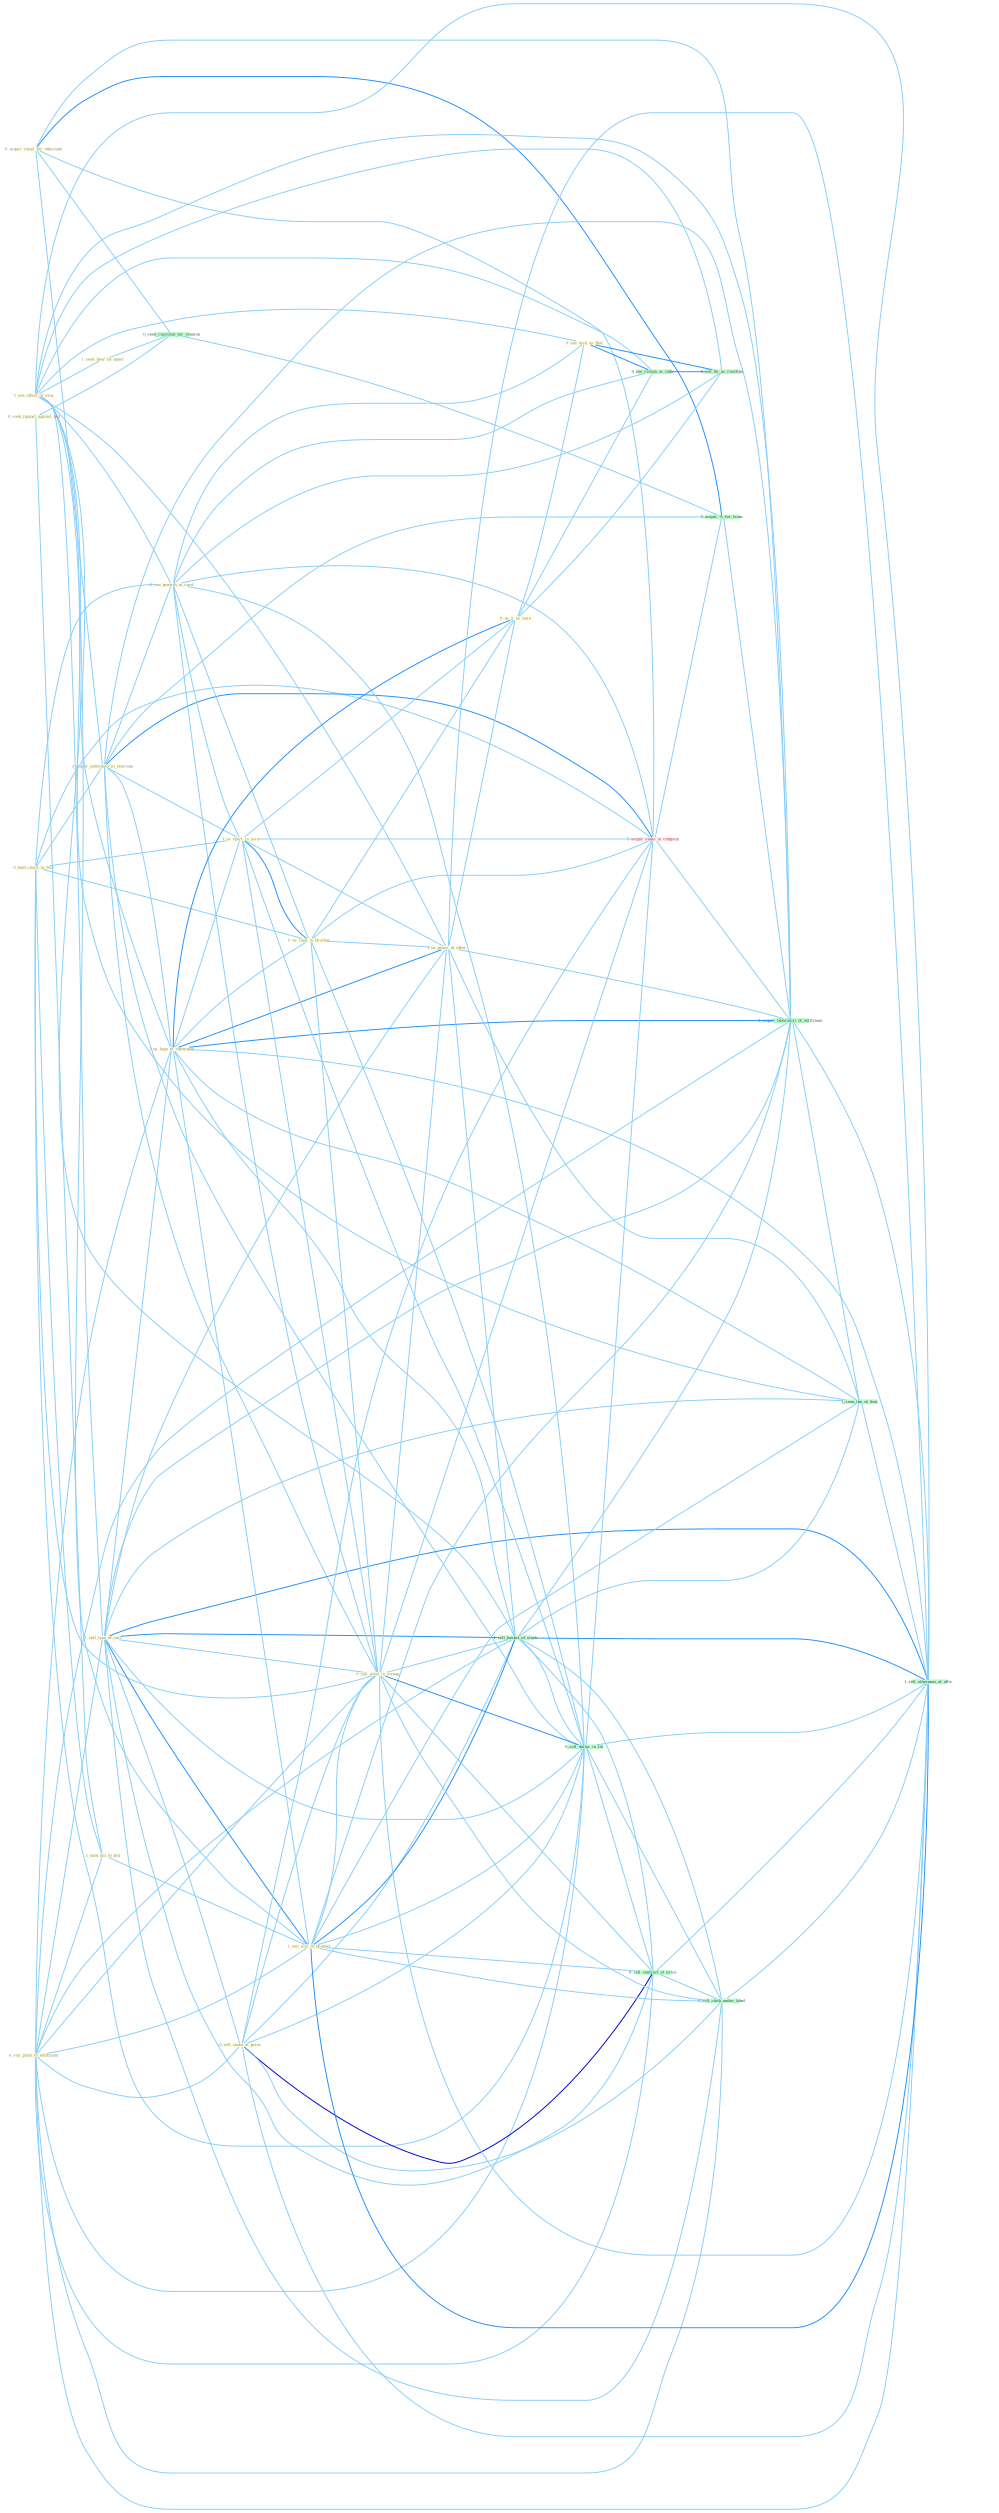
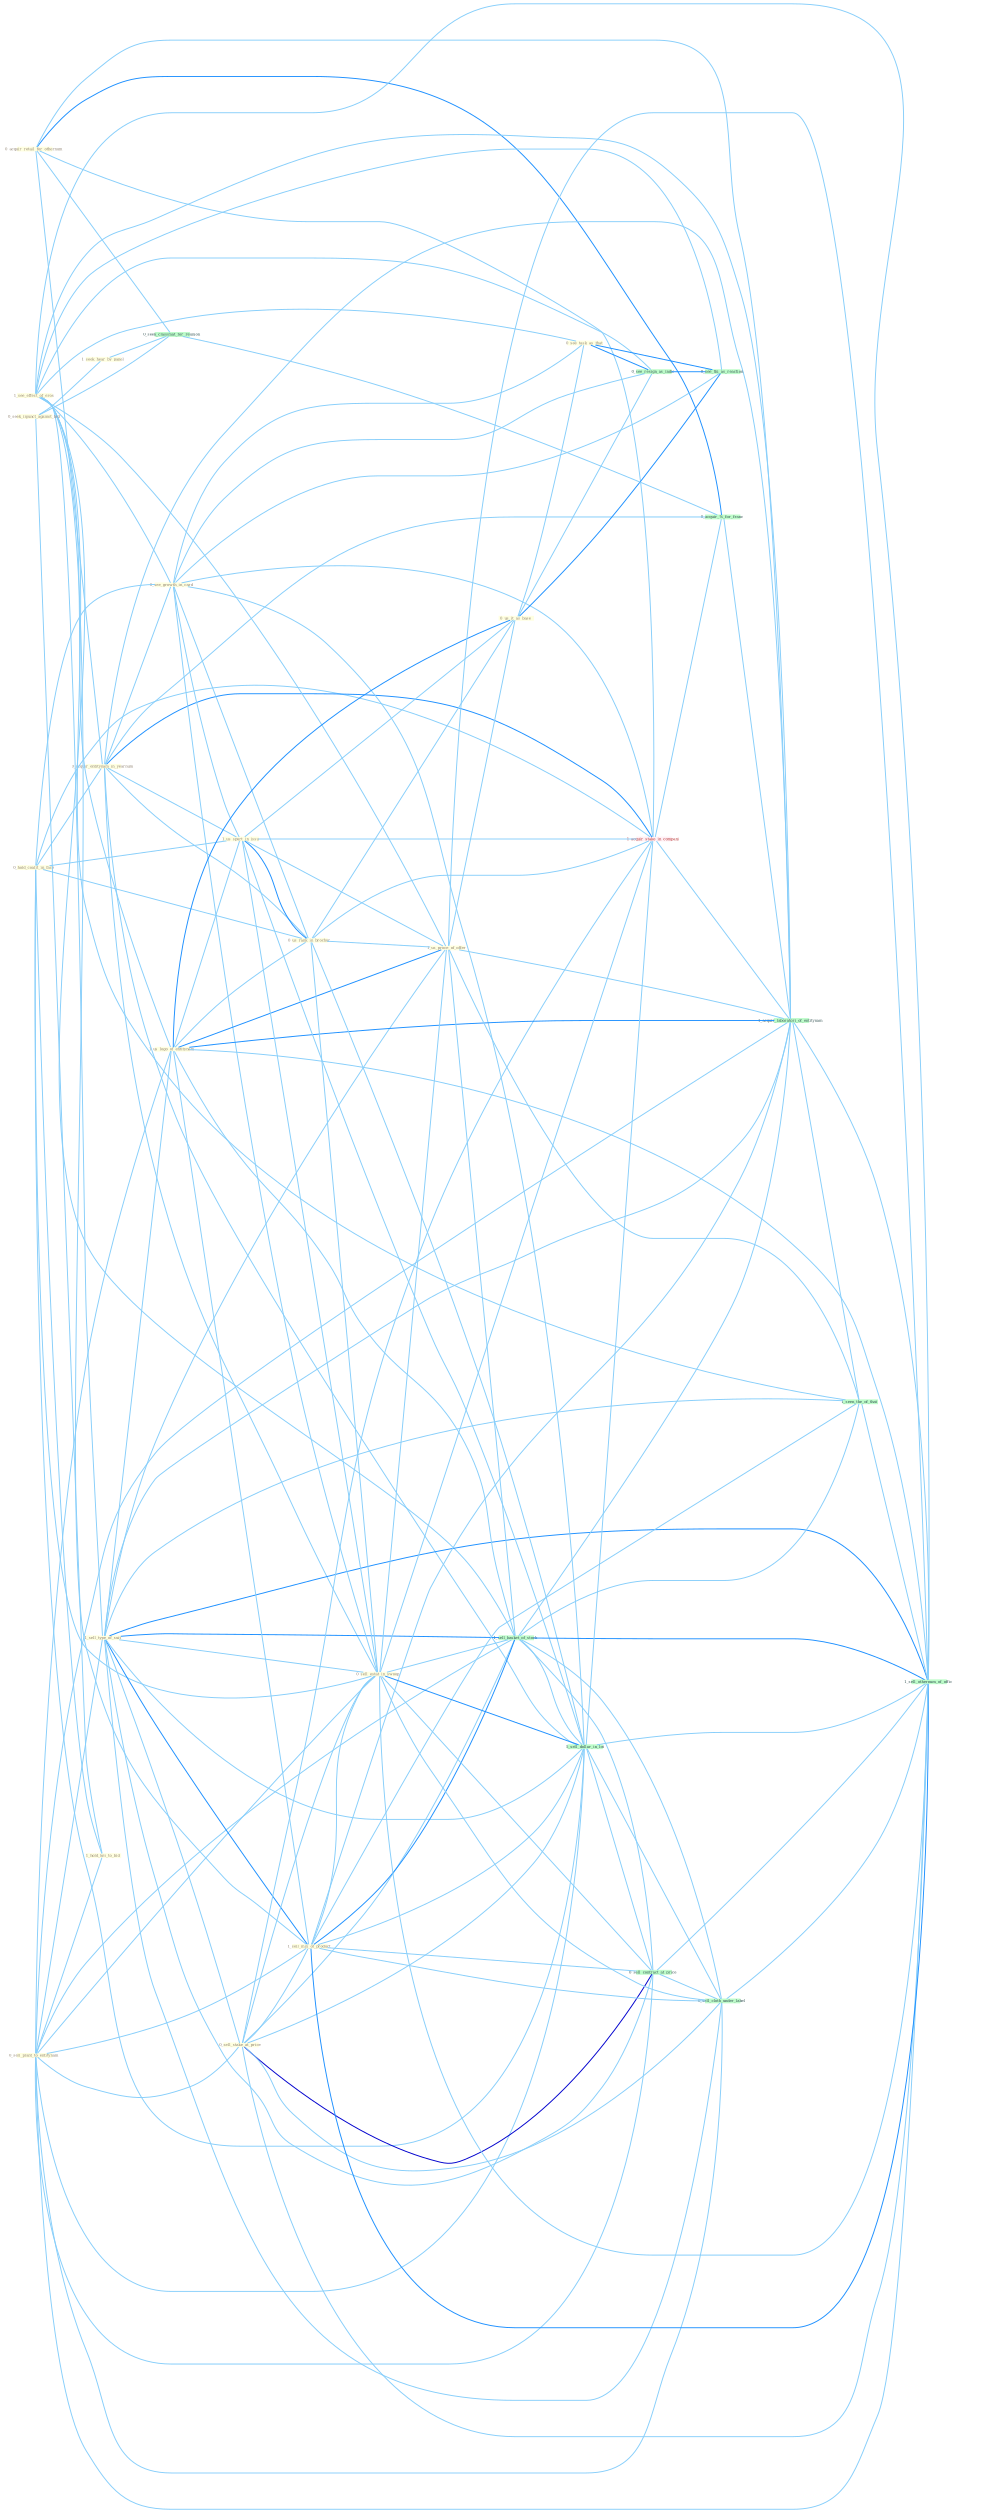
(69, 377) -> (71, 389)
(626, 500) -> (626, 500)
(153, 911) -> (218, 860)
(519, 1213) -> none
(585, 1747) -> (585, 1747)
(207, 1901) -> (280, 1999)
